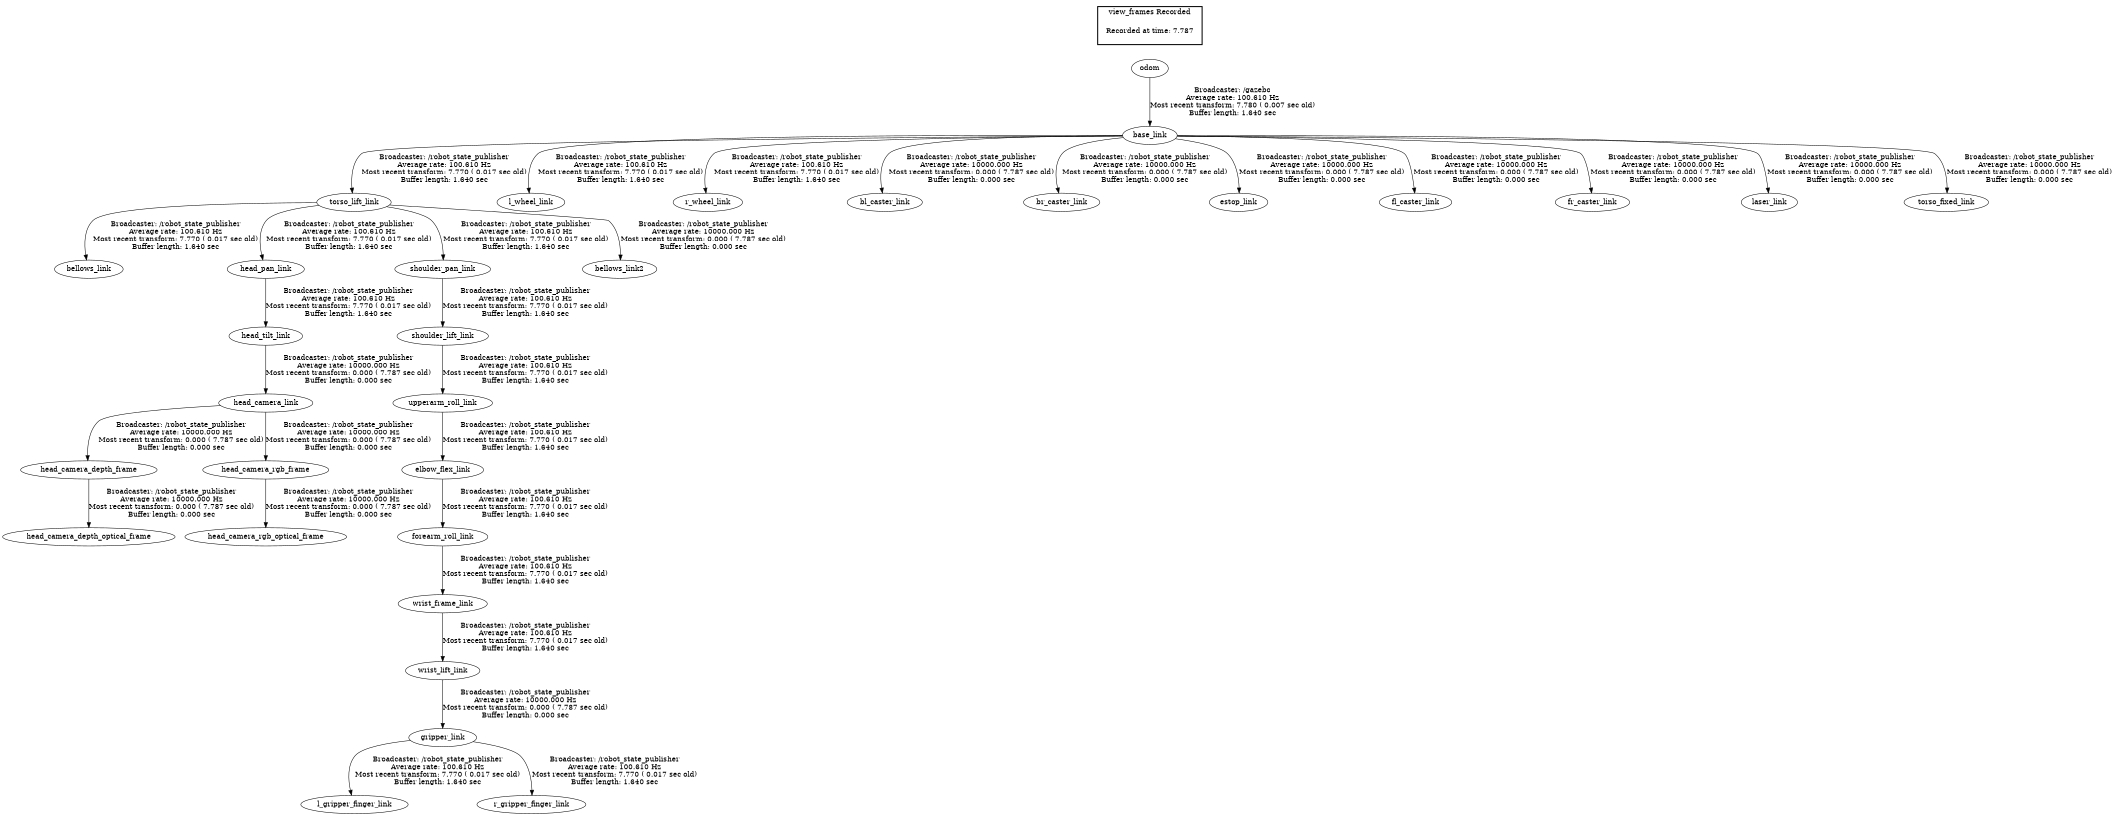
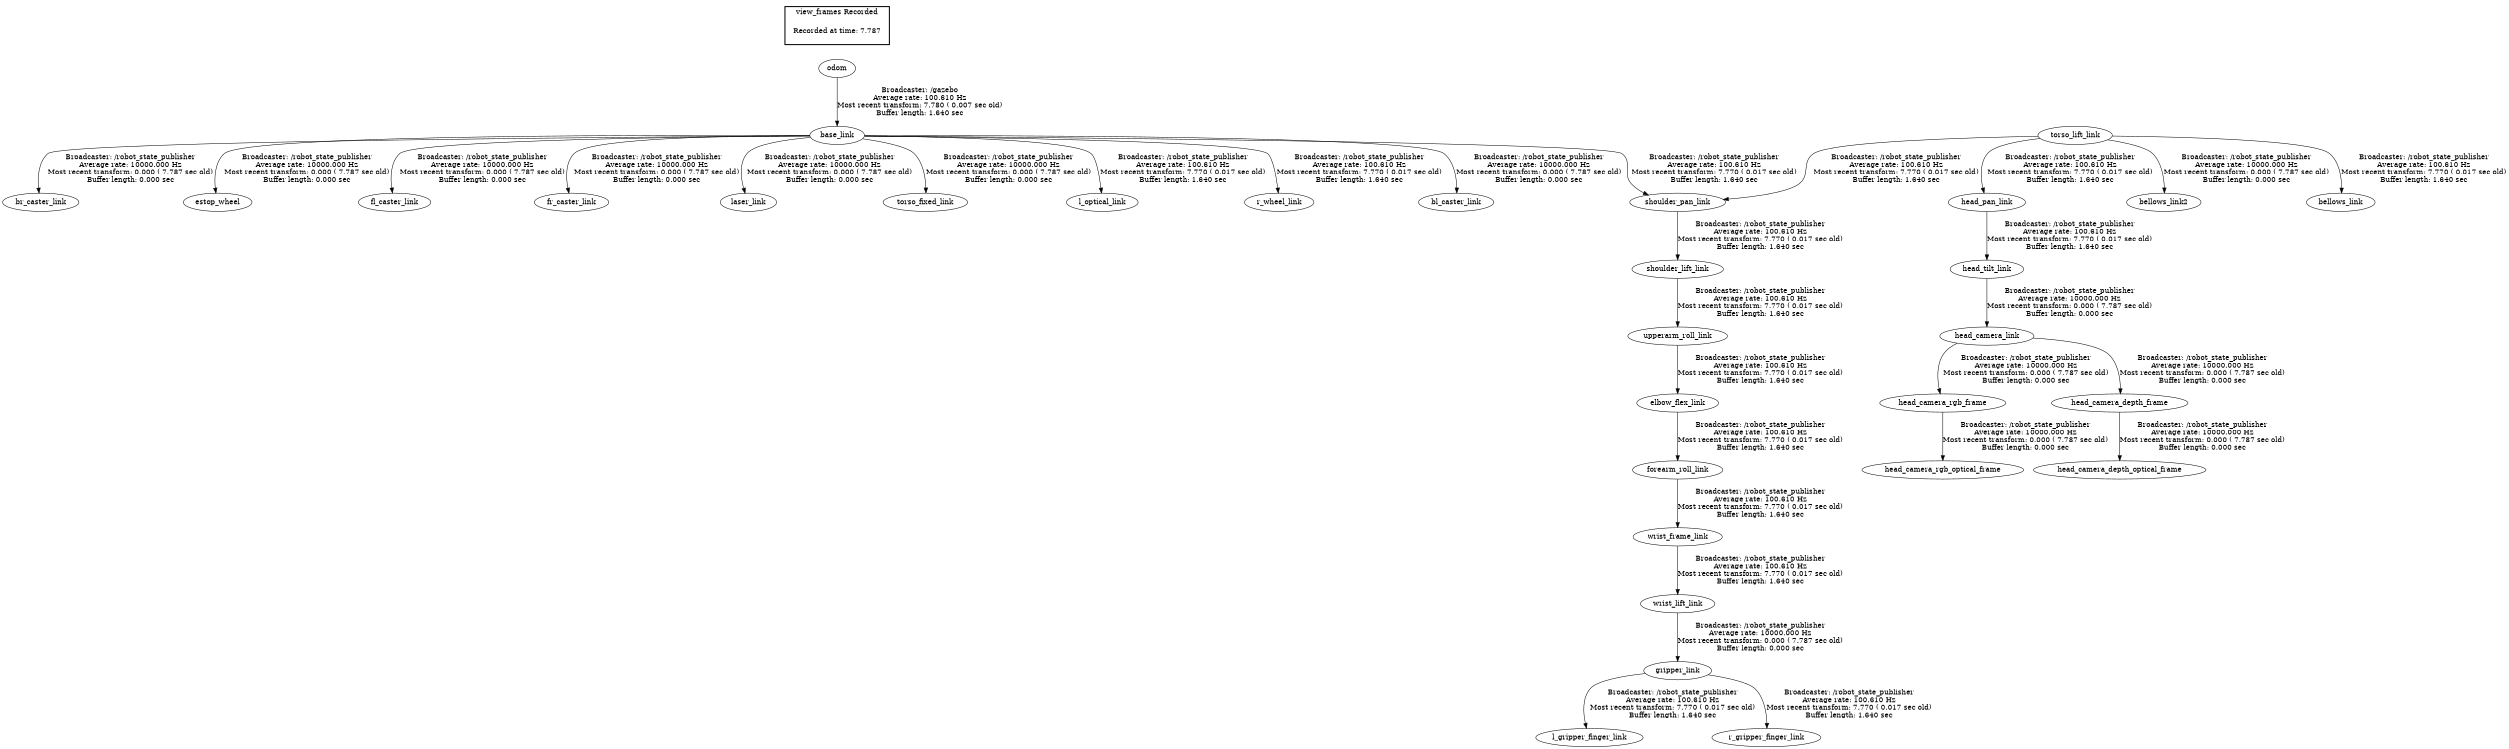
(584, 142) -> (1409, 143)
(531, 202) -> (1102, 202)
(1239, 202) -> (218, 202)
